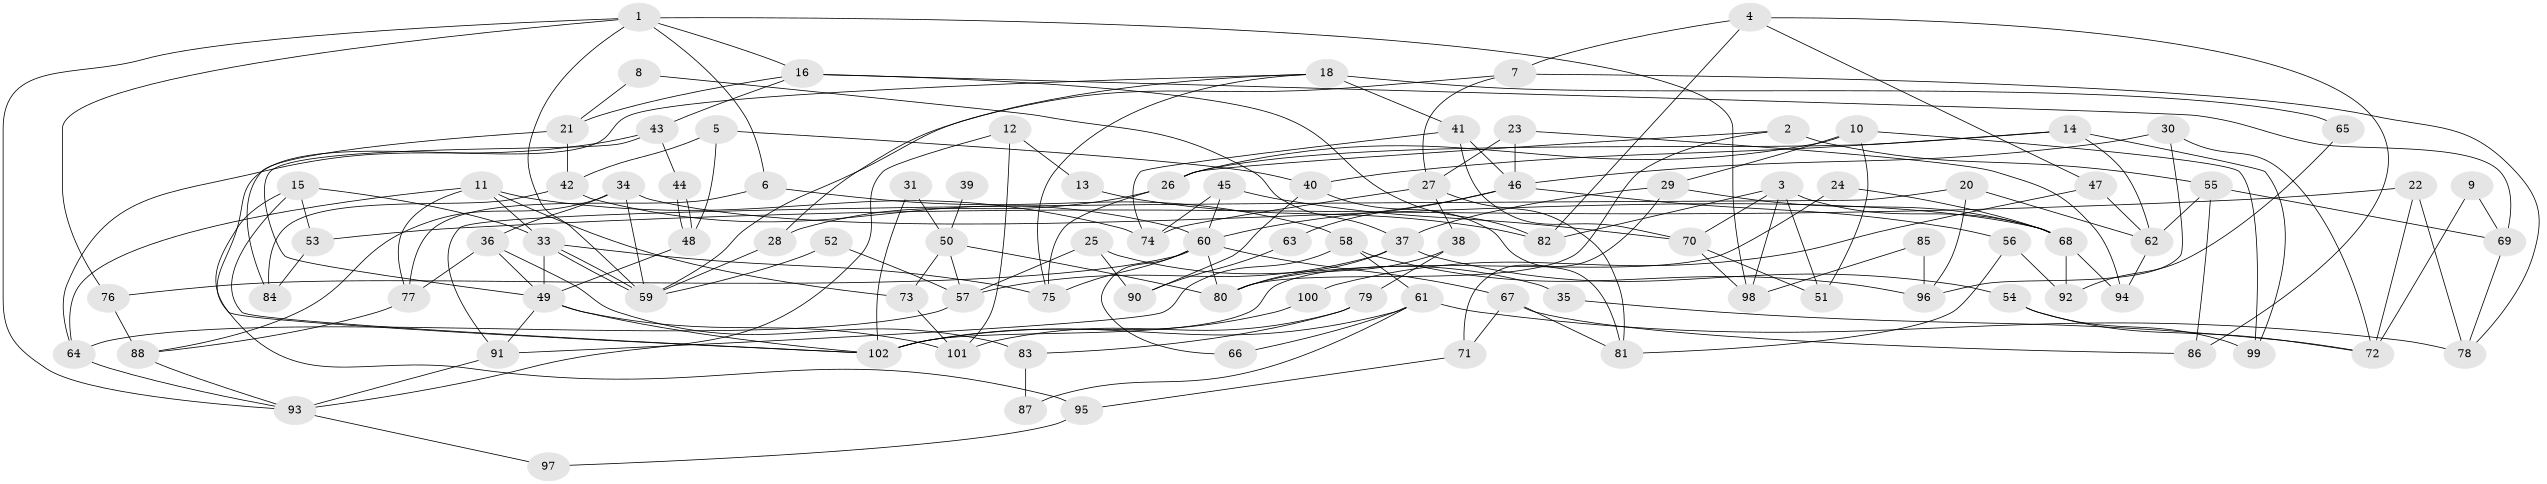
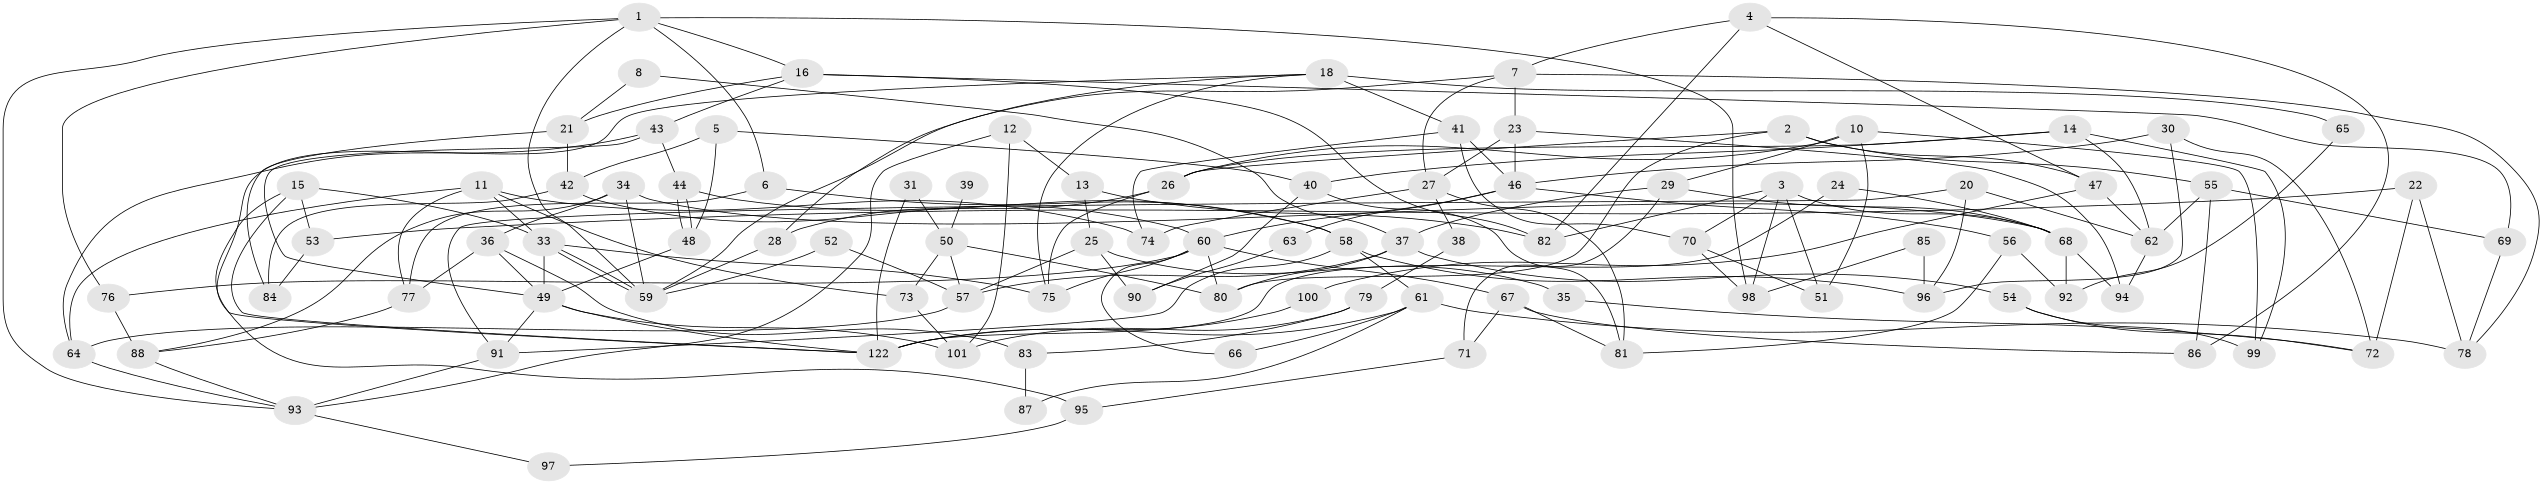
none -> (1515, 102)
none -> (1943, 156)
(1225, 186) -> none
(2472, 186) -> none
none -> (1016, 205)
none -> (1087, 214)
(1340, 271) -> none
(879, 354) -> (879, 354)
